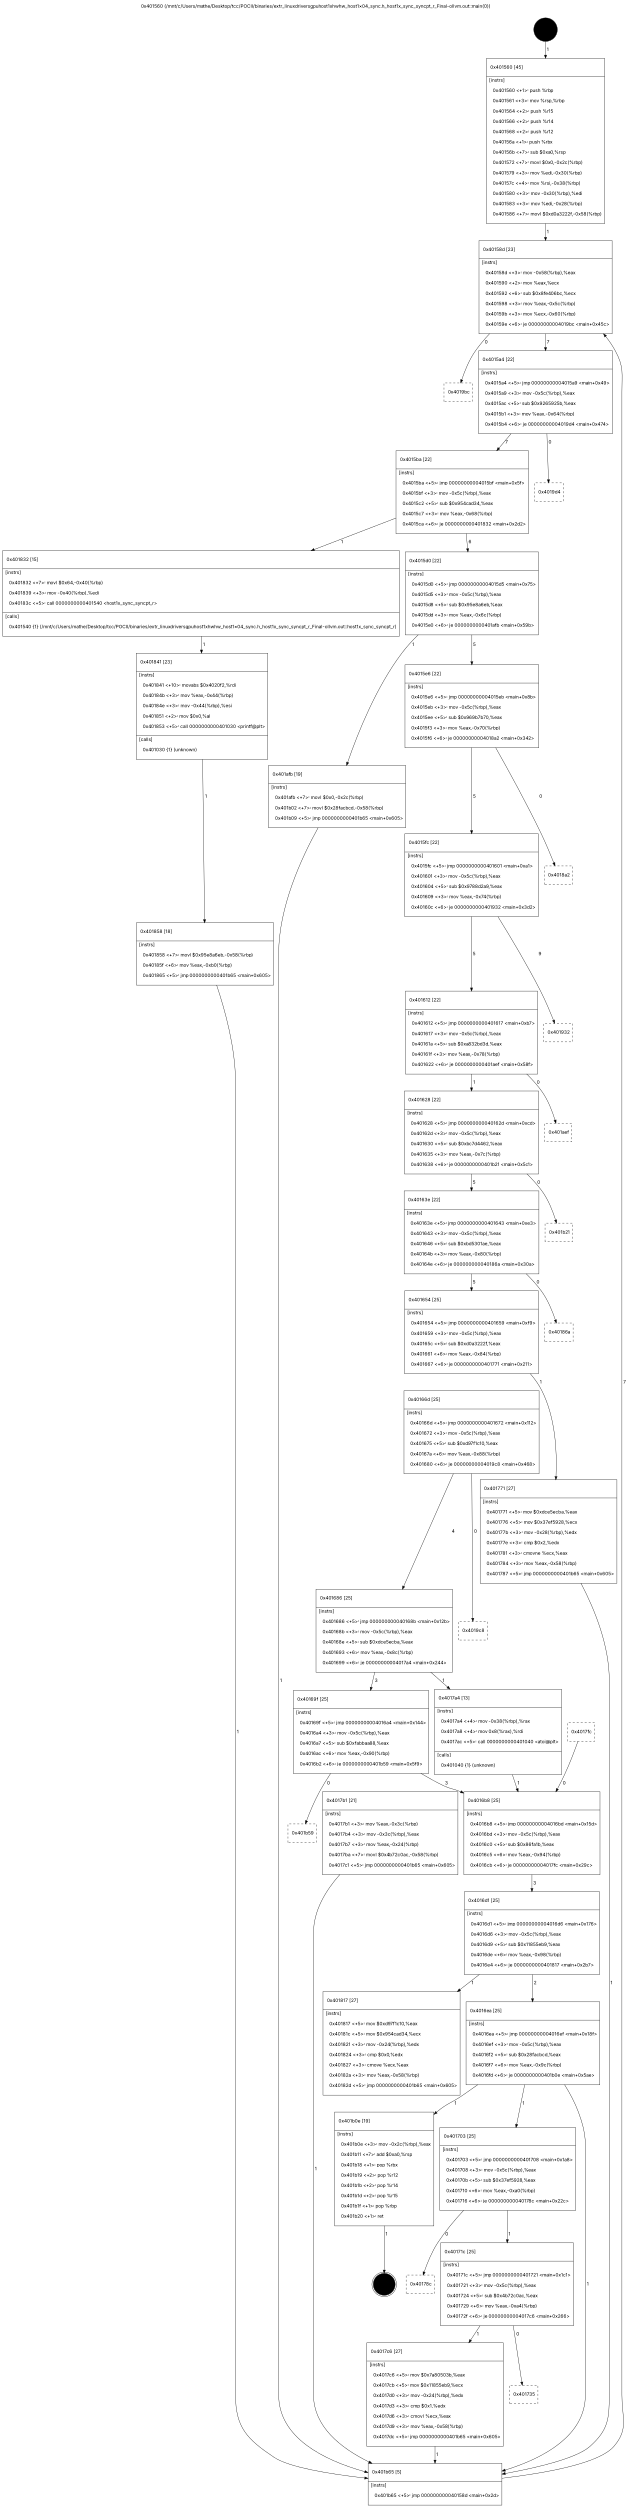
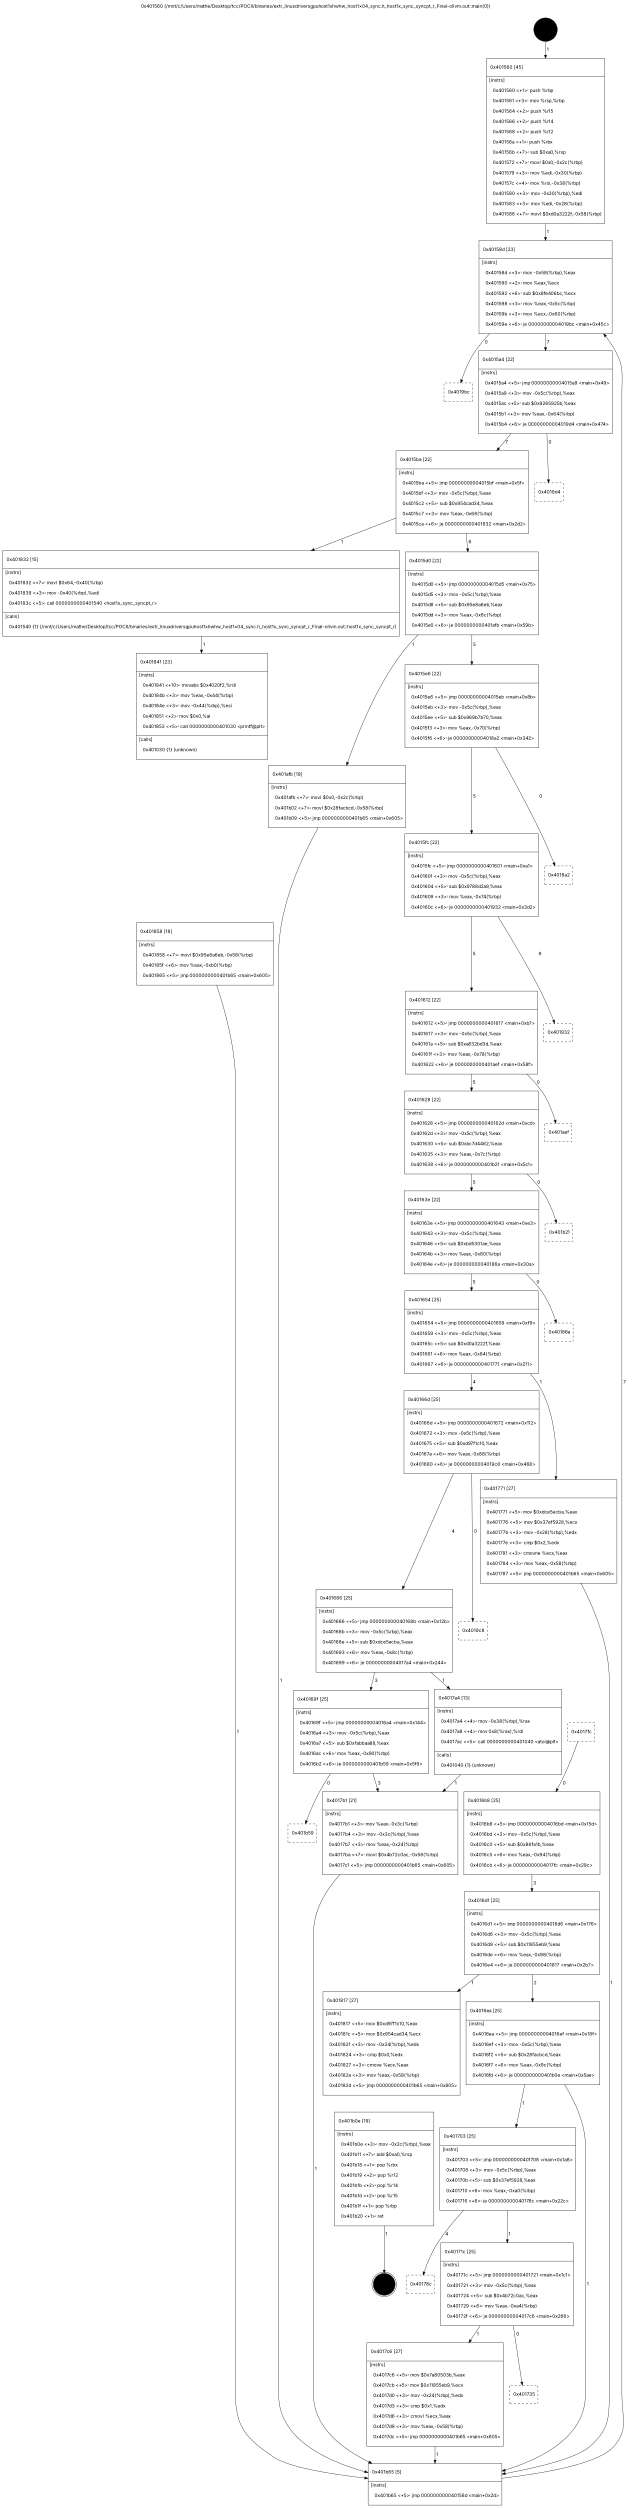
(204, 839) -> none
(474, 1083) -> (474, 1083)
none -> (472, 1381)
(515, 1782) -> (453, 1782)
(440, 1784) -> (375, 1781)
(457, 2099) -> none
(446, 2234) -> (446, 2234)
